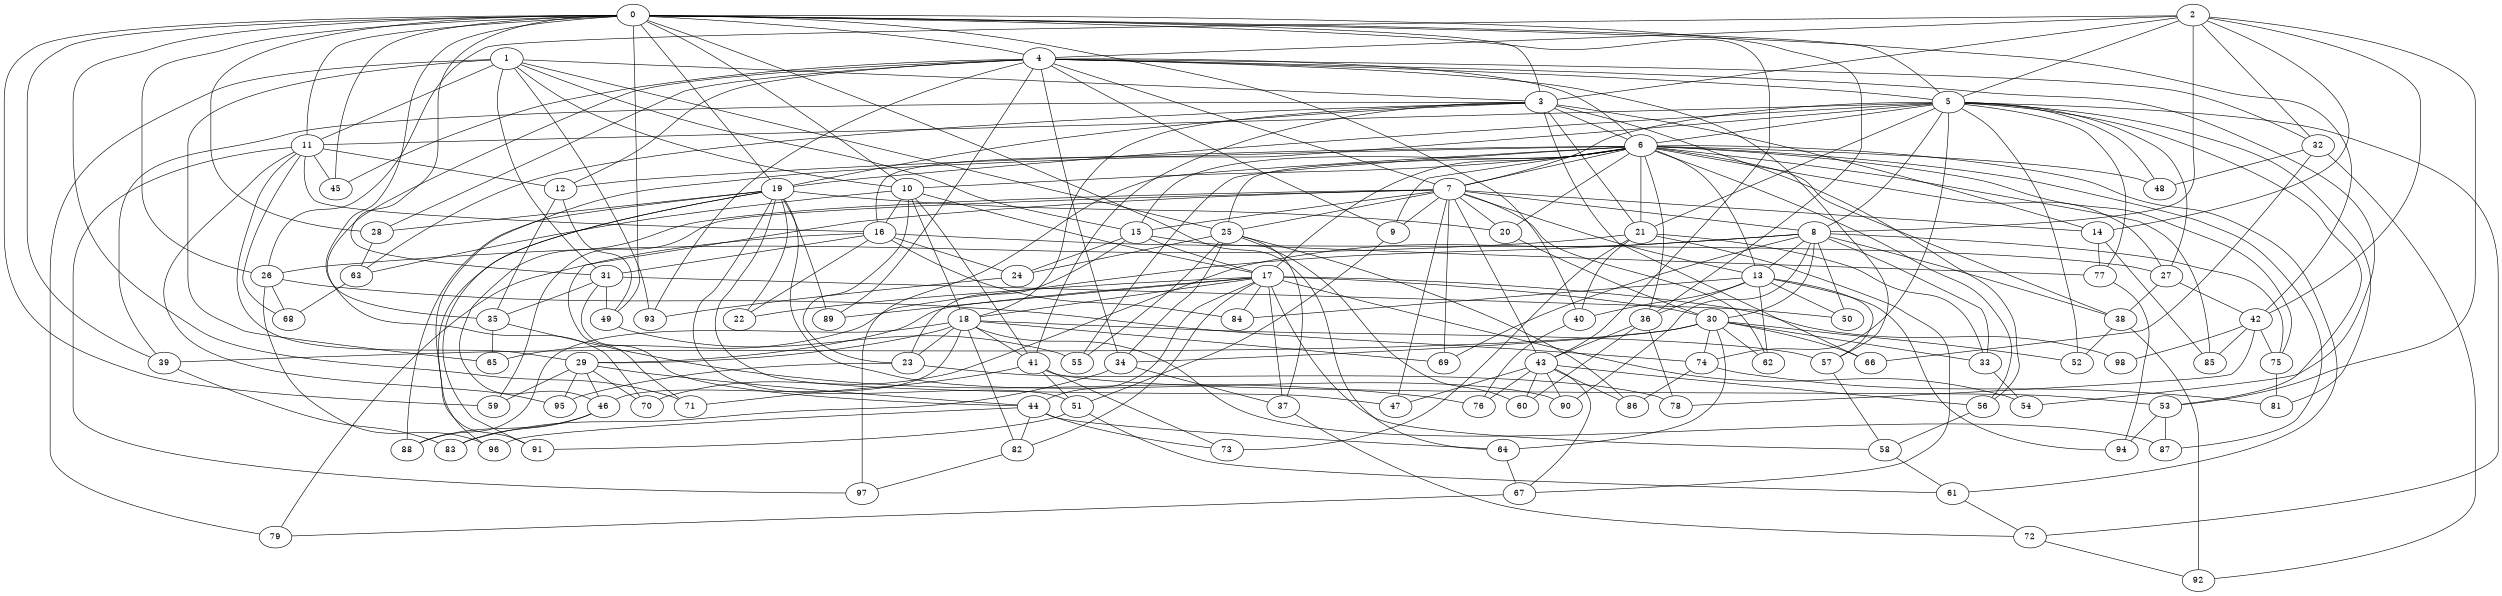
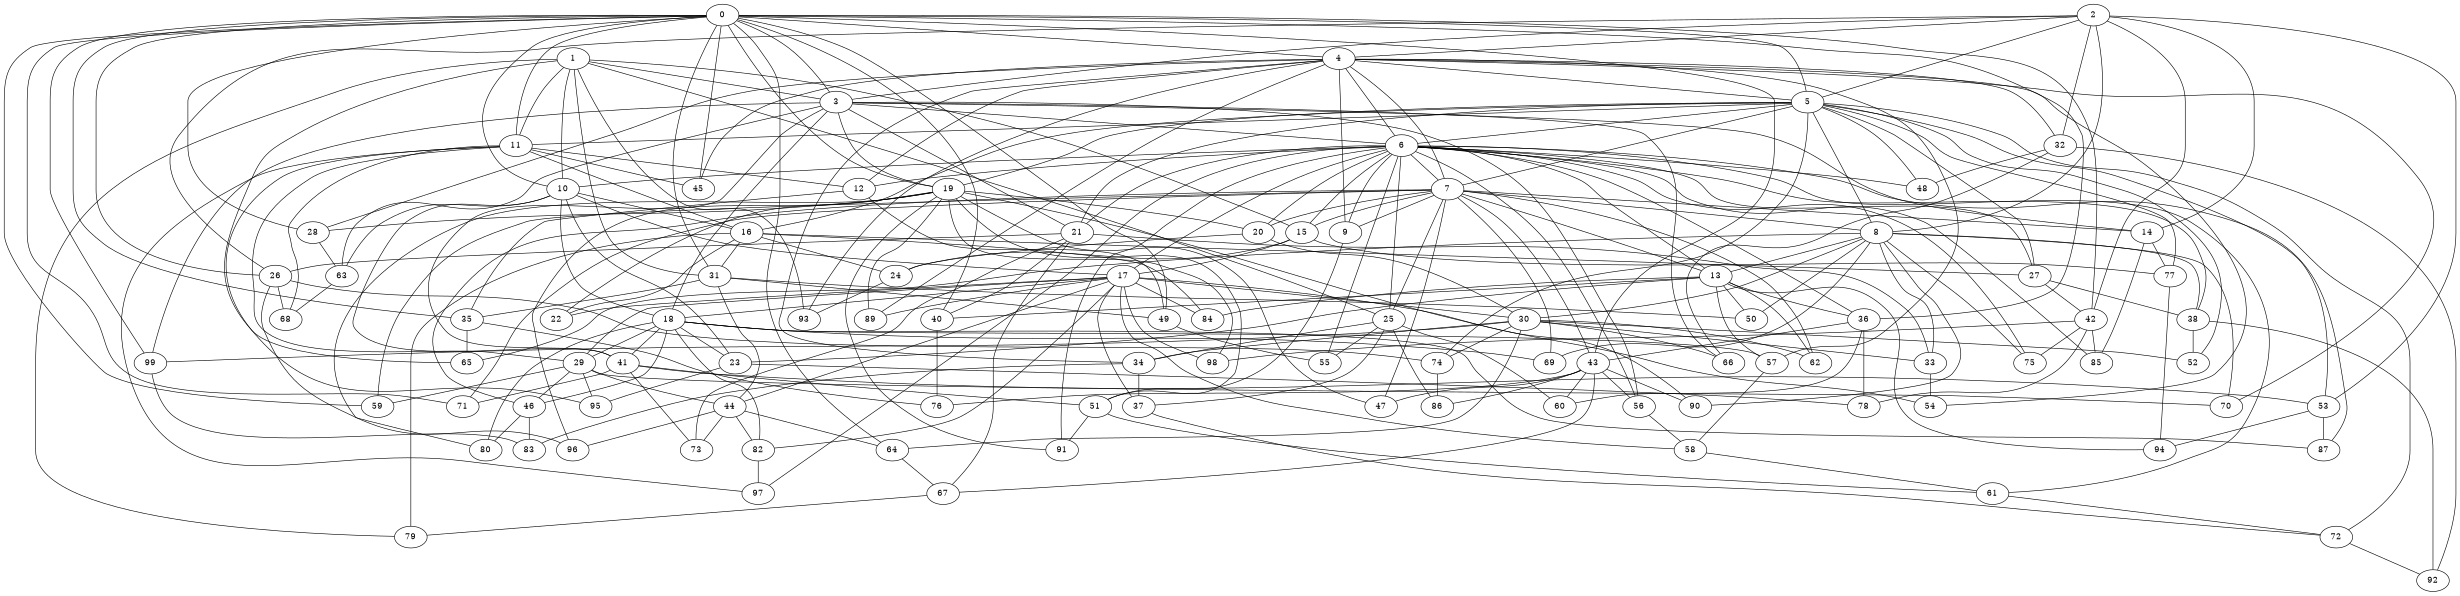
(1113, 256) -> (1125, 242)
none -> (1029, 258)
(1054, 281) -> (1250, 328)
(164, 363) -> (150, 363)
(2276, 407) -> none
(407, 450) -> (486, 450)
